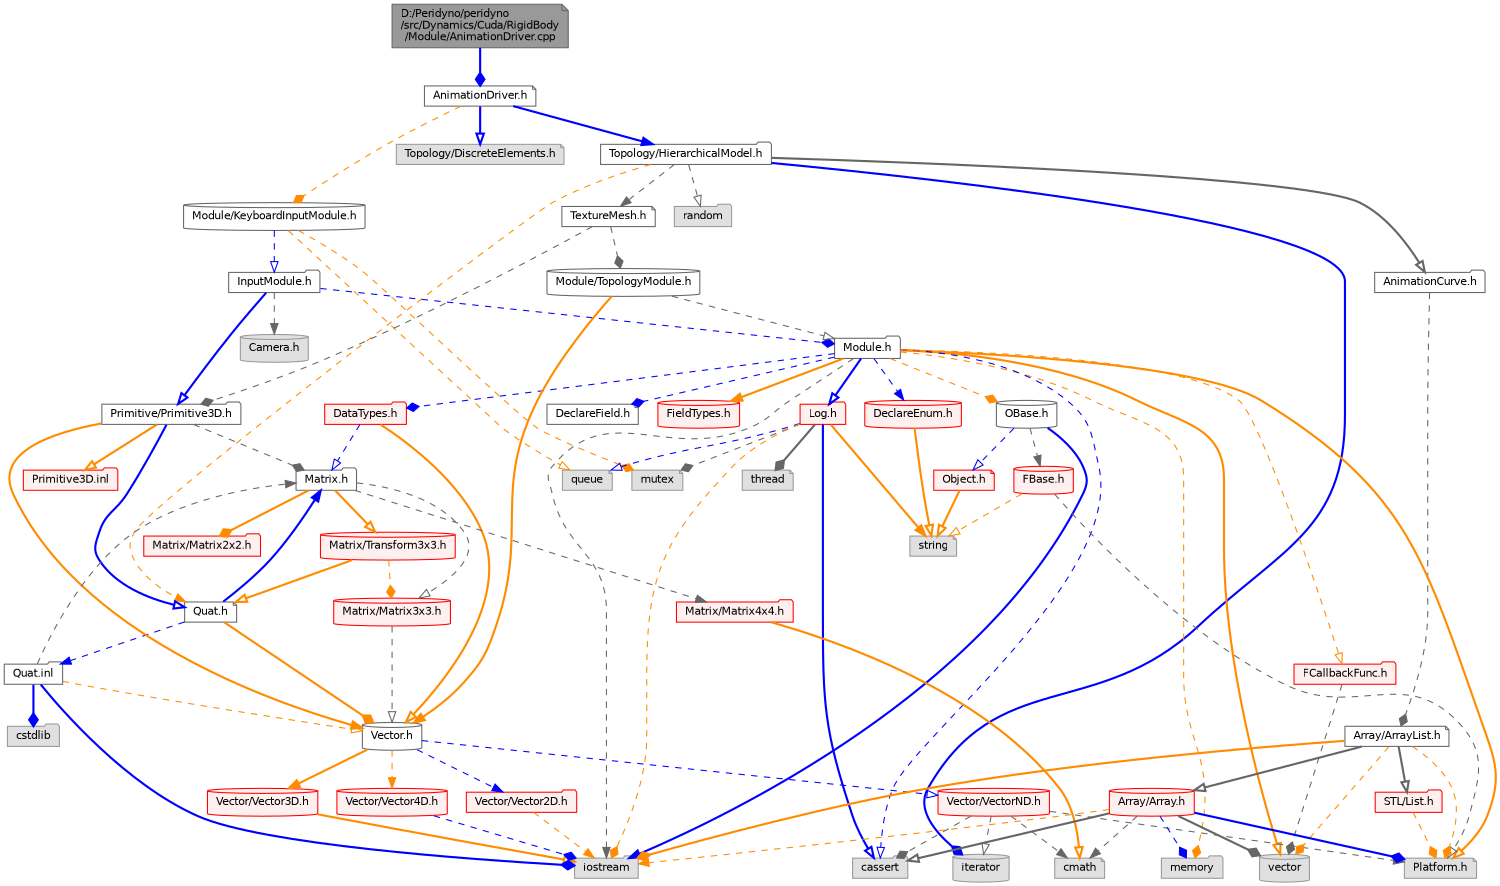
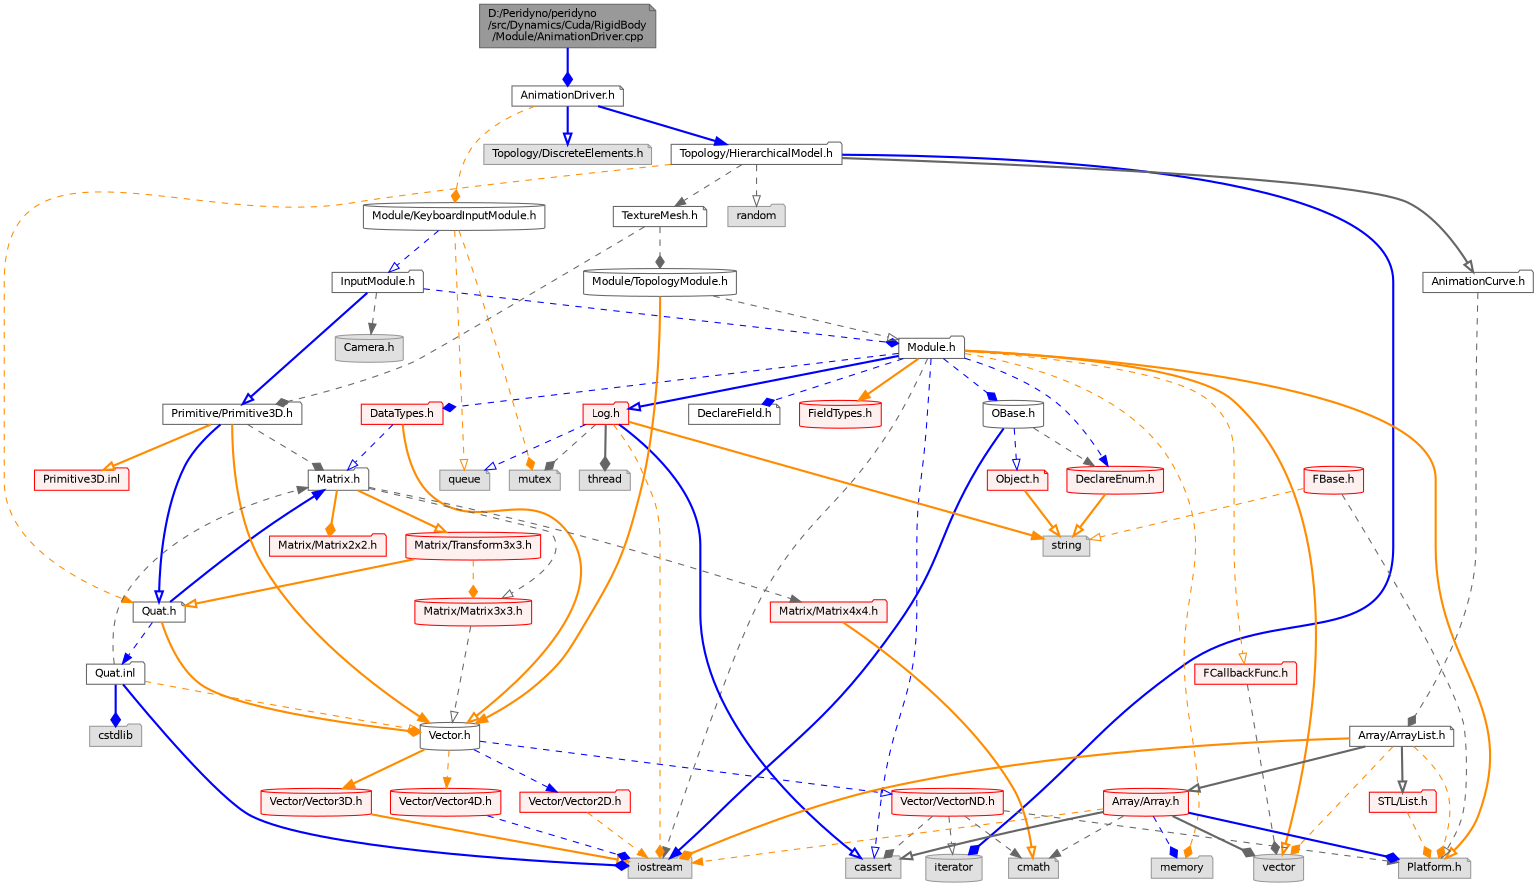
(938, 378) -> (965, 376)
(1034, 442) -> (1059, 444)
